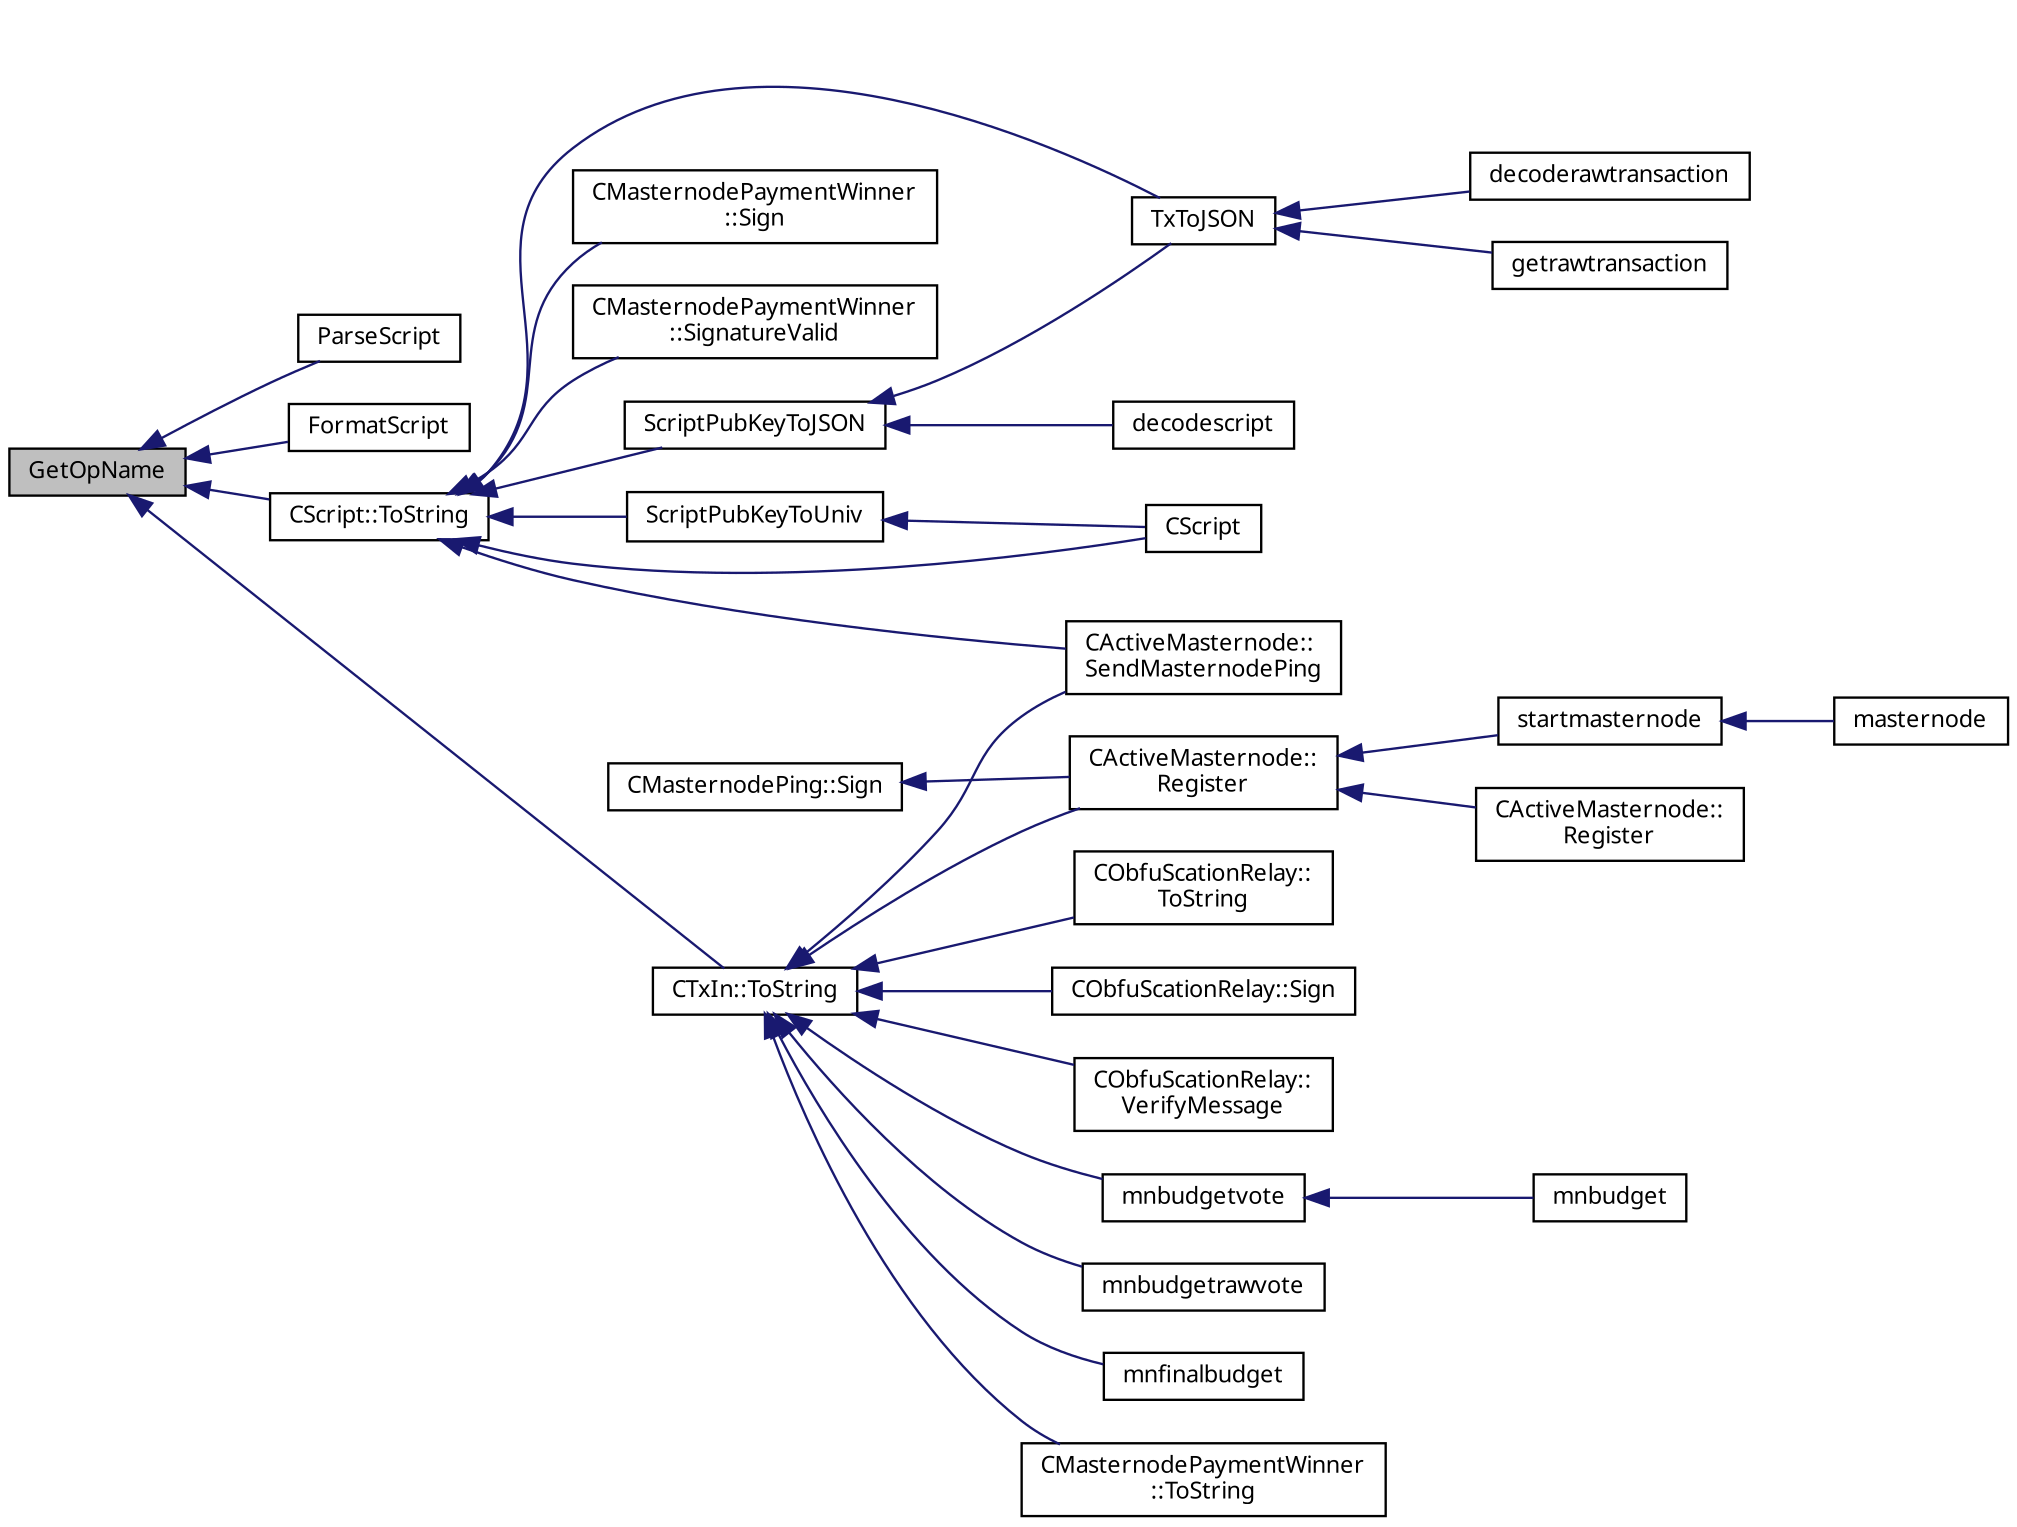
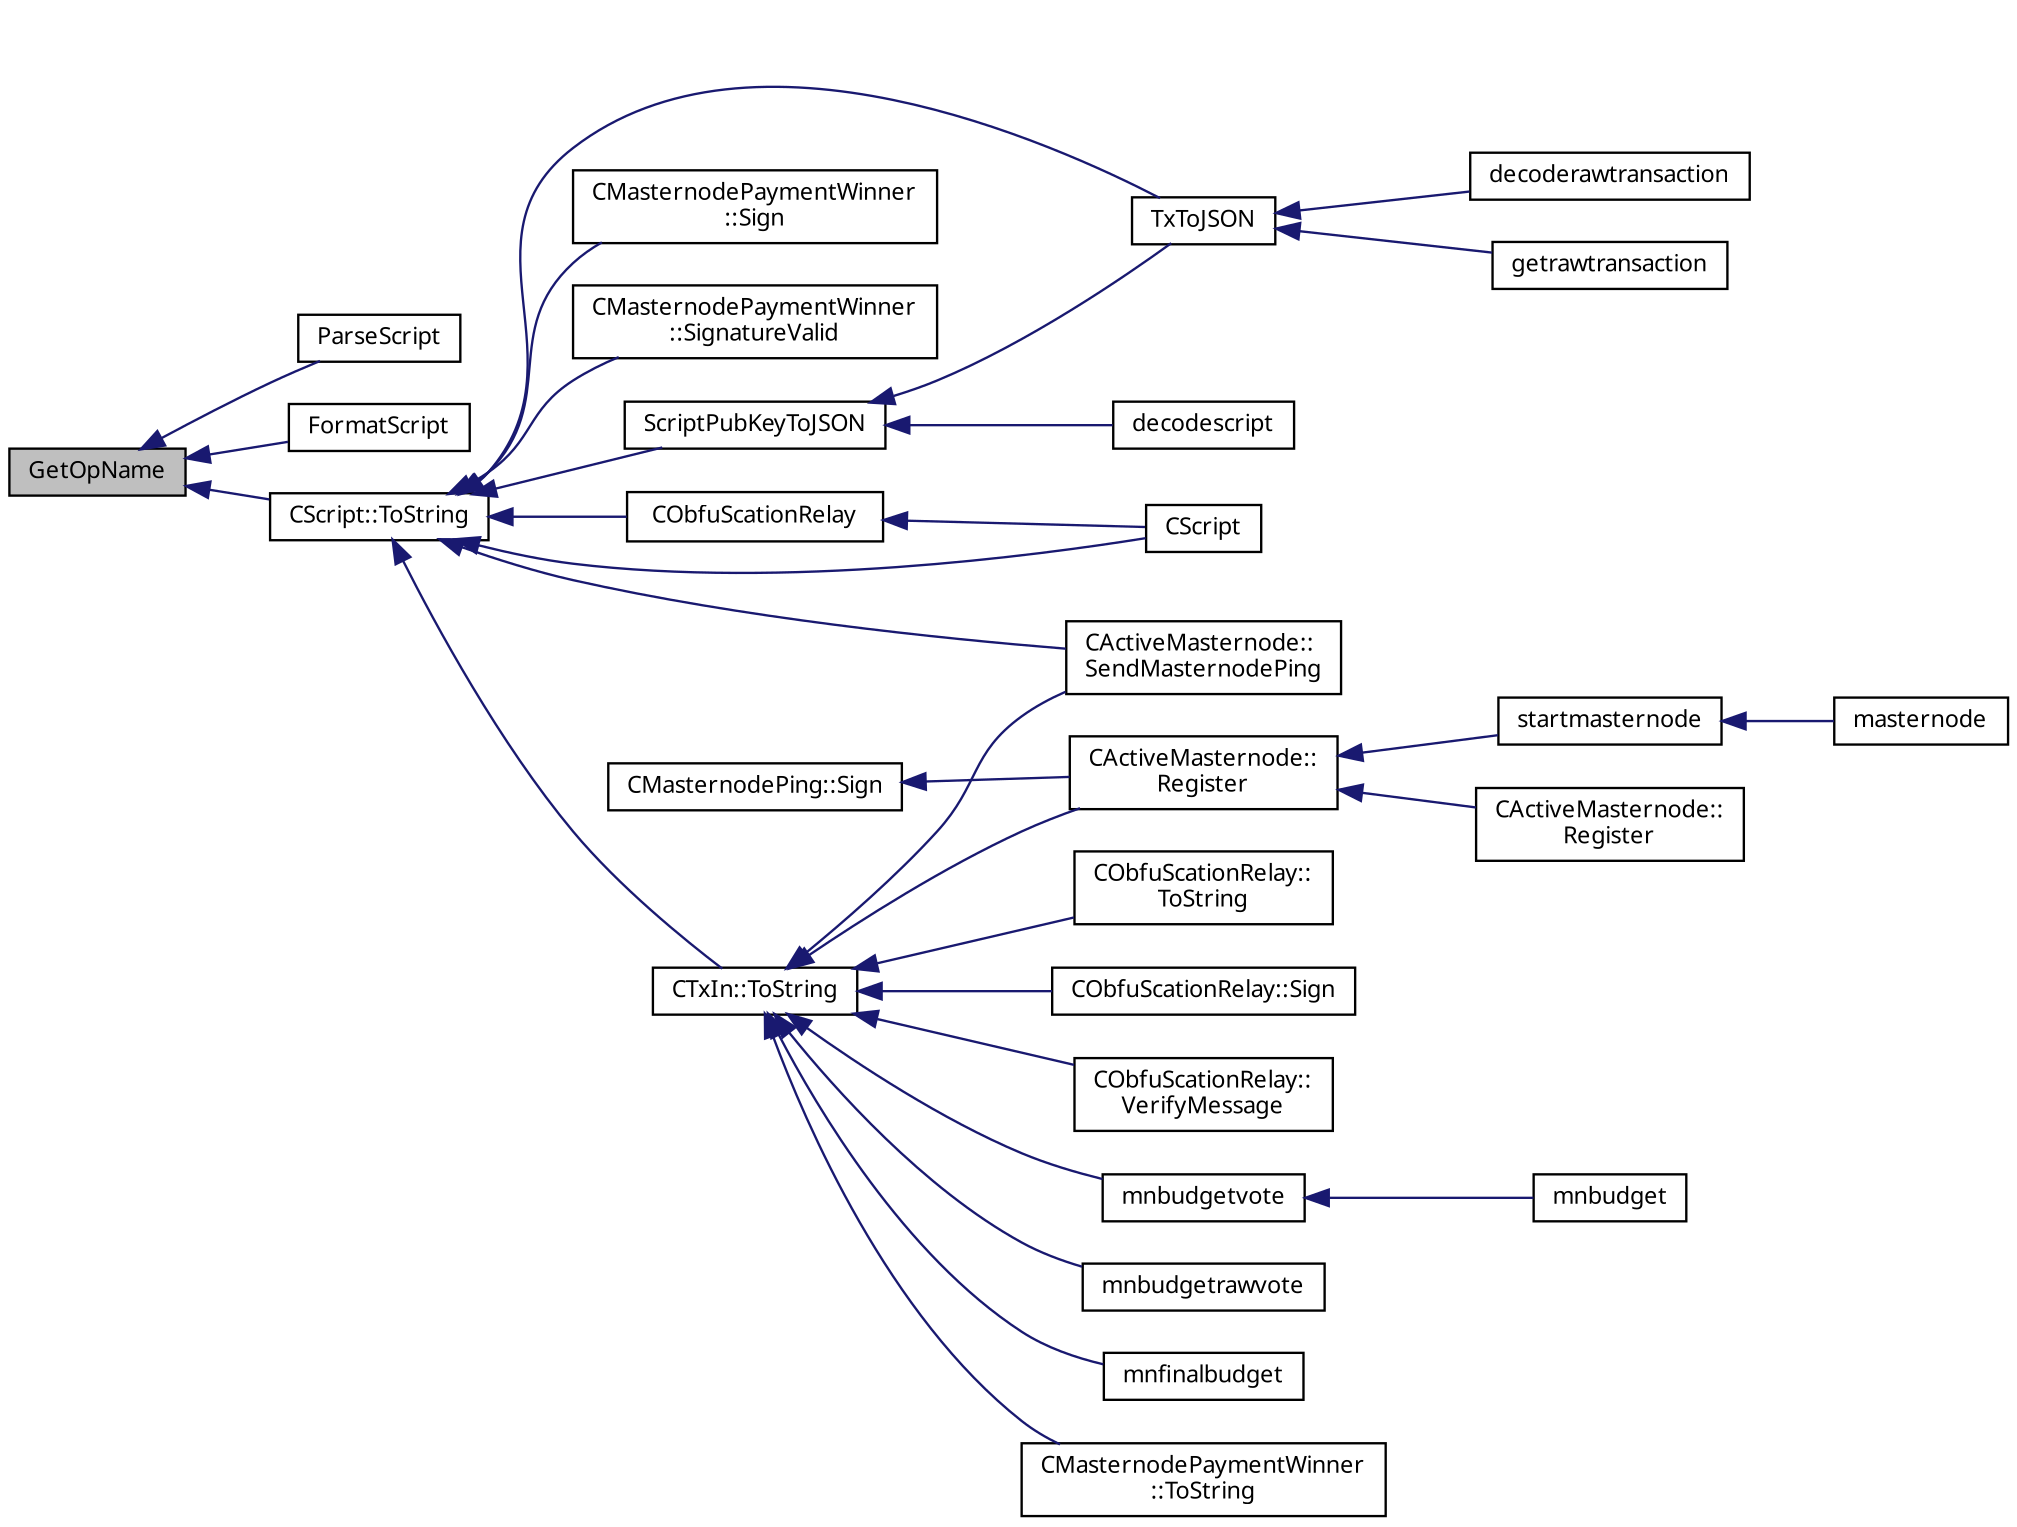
(755, 517) -> (755, 517)
(436, 739) -> (537, 785)
